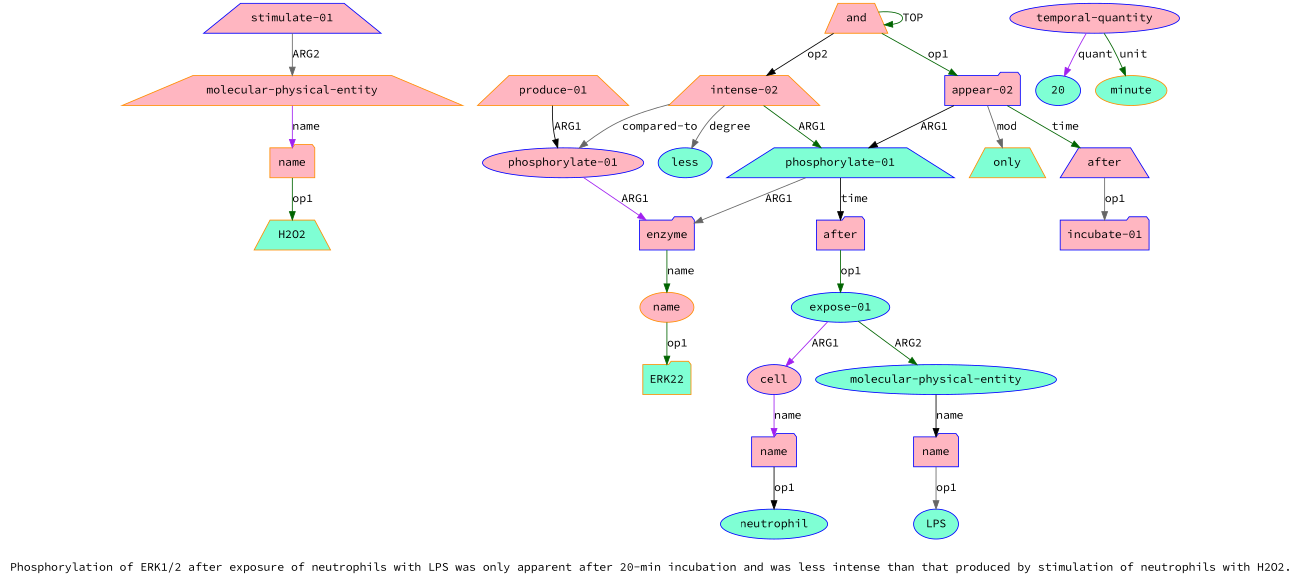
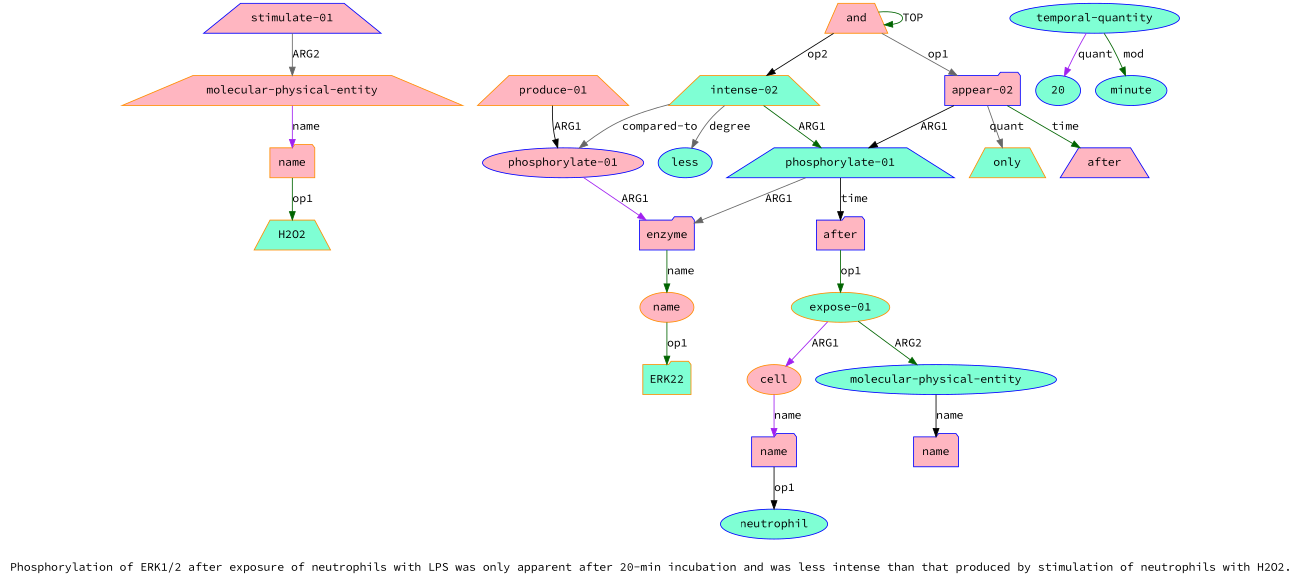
(1095, 18) -> (1095, 18)
(916, 52) -> (916, 52)
(1134, 54) -> (1134, 54)
(744, 91) -> (744, 91)
(1131, 91) -> (1131, 91)
(1007, 127) -> (1007, 127)
(1105, 235) -> none
(841, 307) -> (841, 307)
(774, 380) -> (774, 380)
(936, 524) -> none
